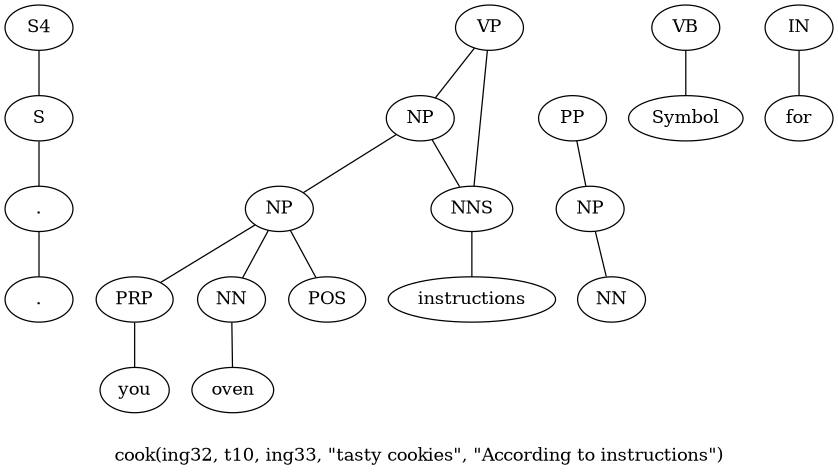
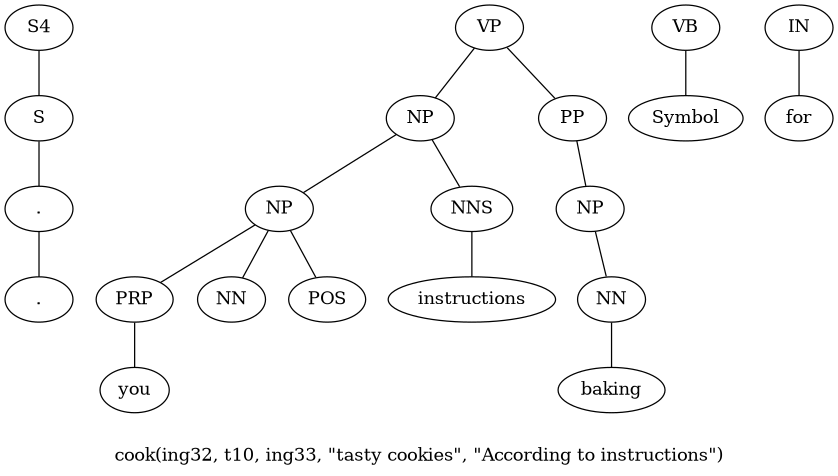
(481, 118) -> (531, 73)
(233, 390) -> none
none -> (612, 390)
